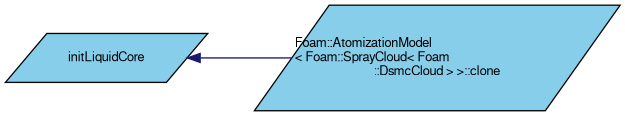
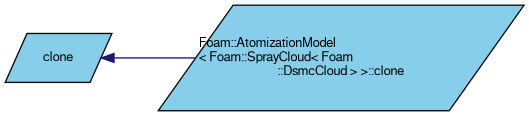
(107, 58) -> (59, 58)
